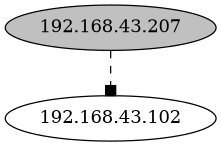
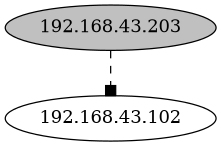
(111, 28) -> (111, 28)
